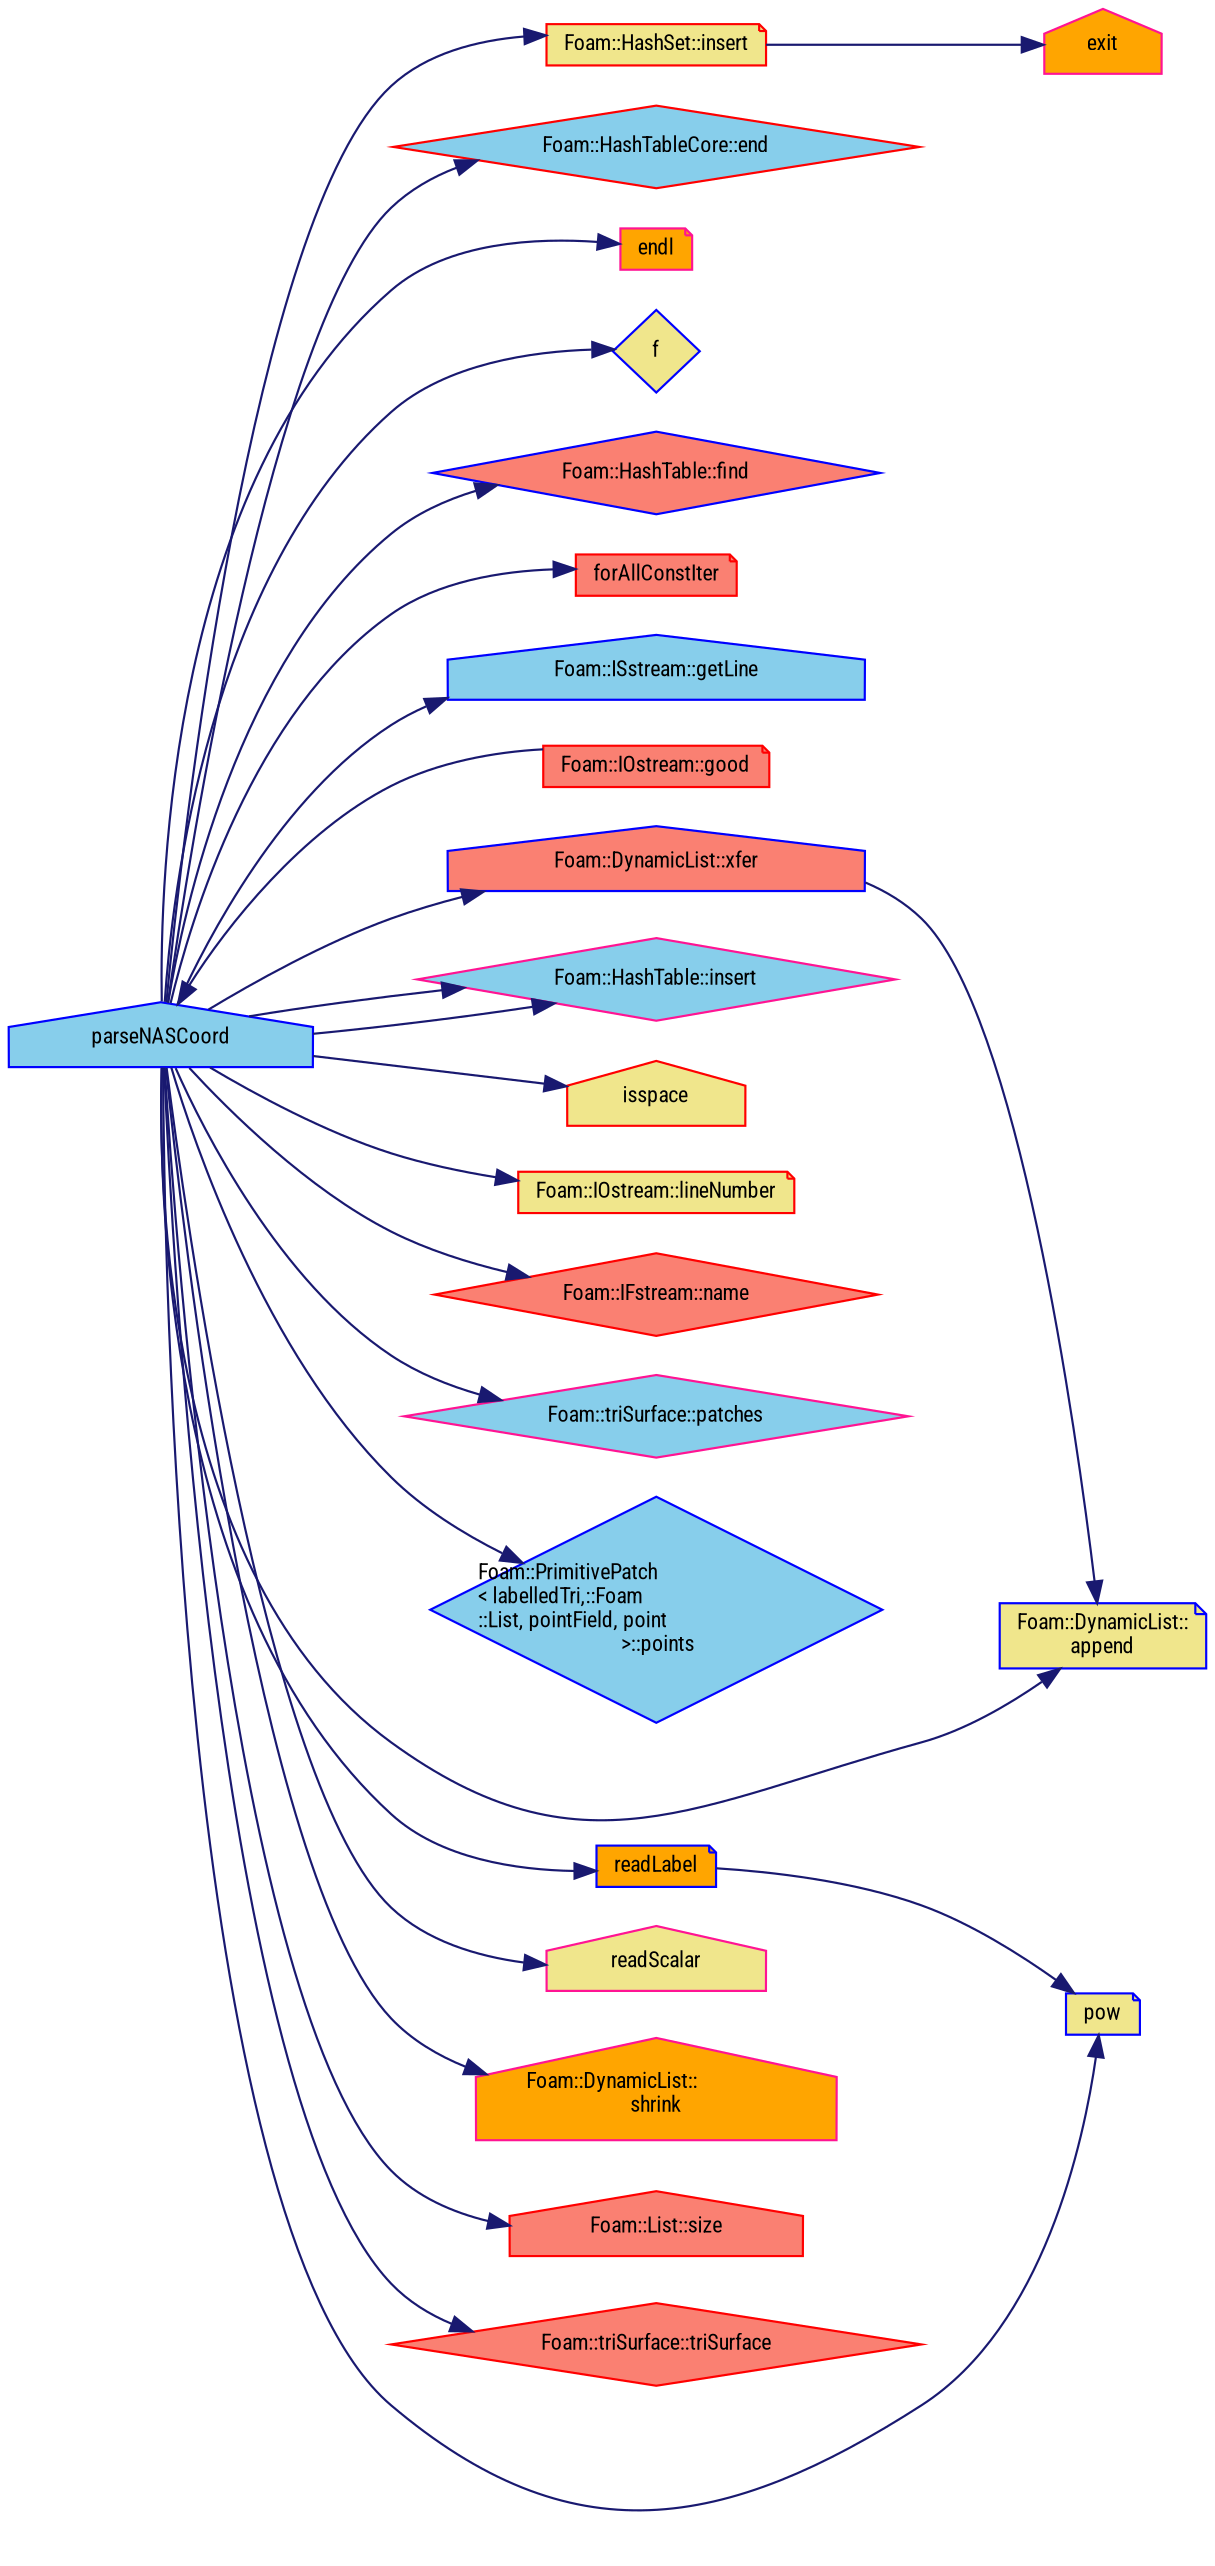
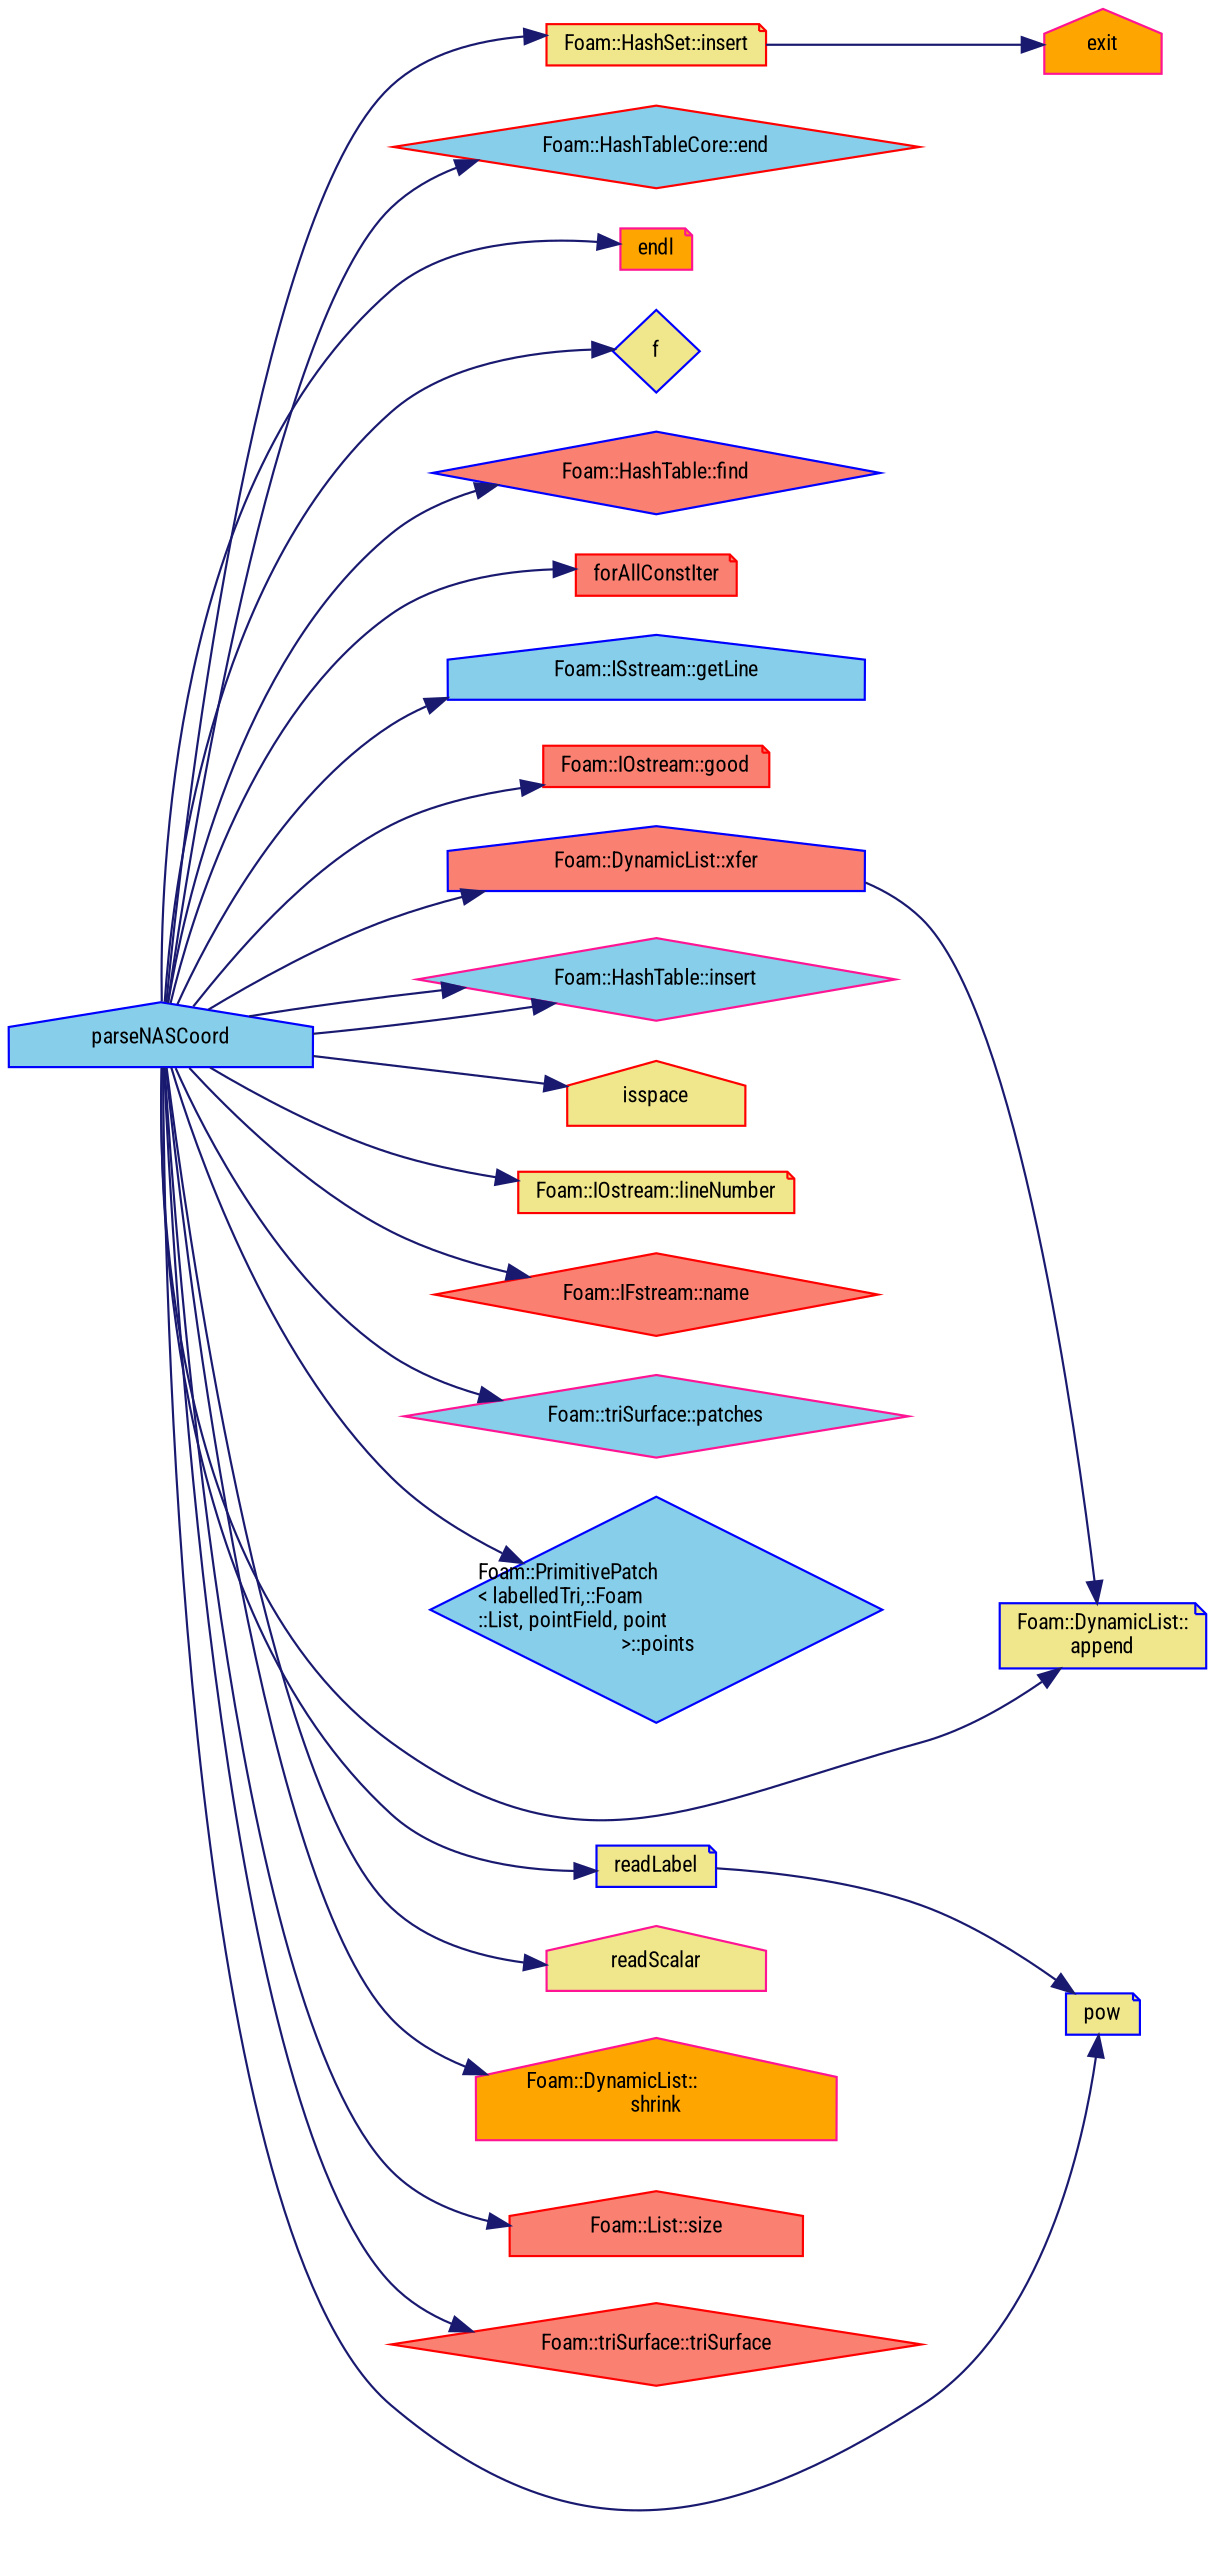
(337, 821) -> (335, 861)
(656, 1866) -> (656, 1866)
